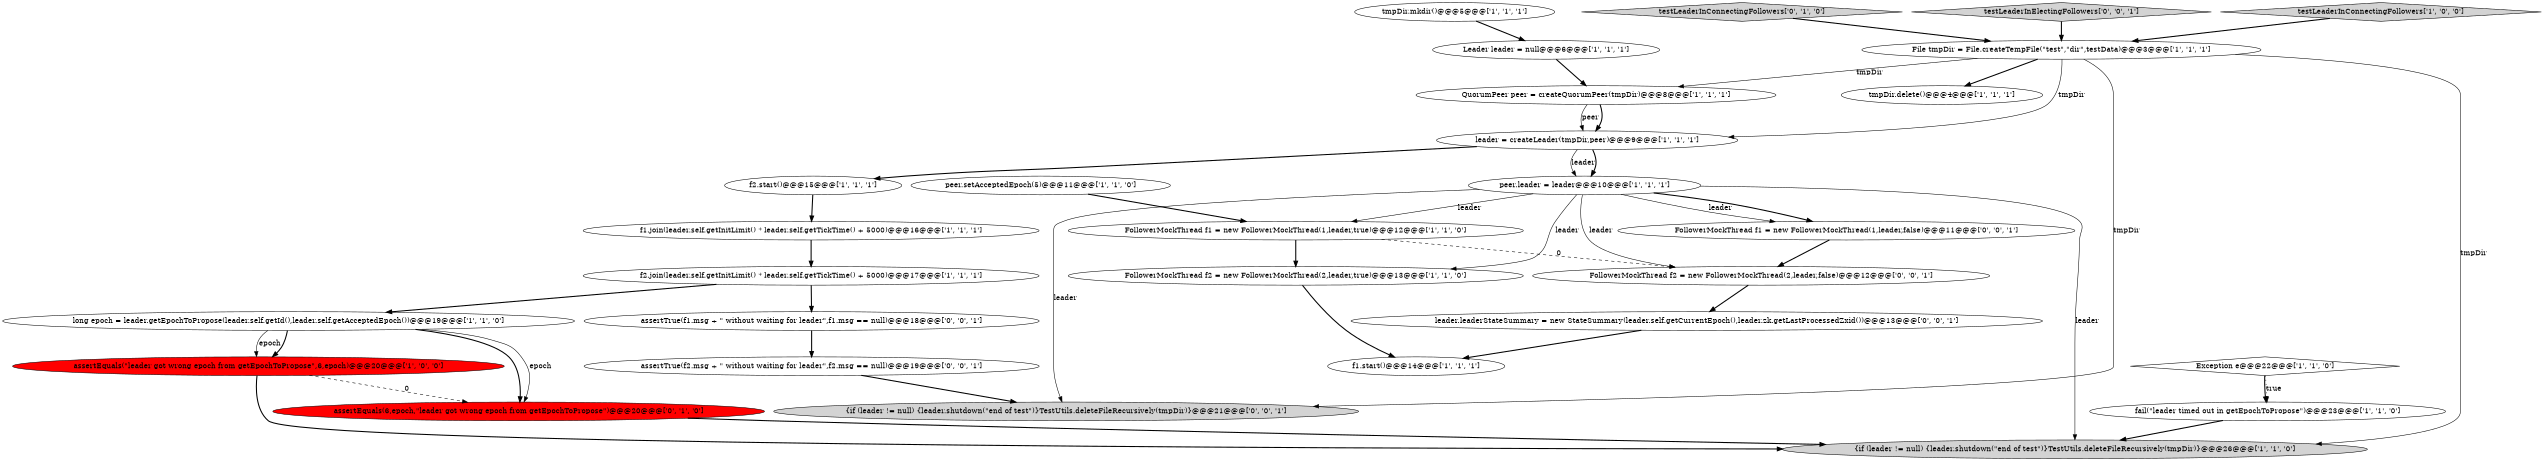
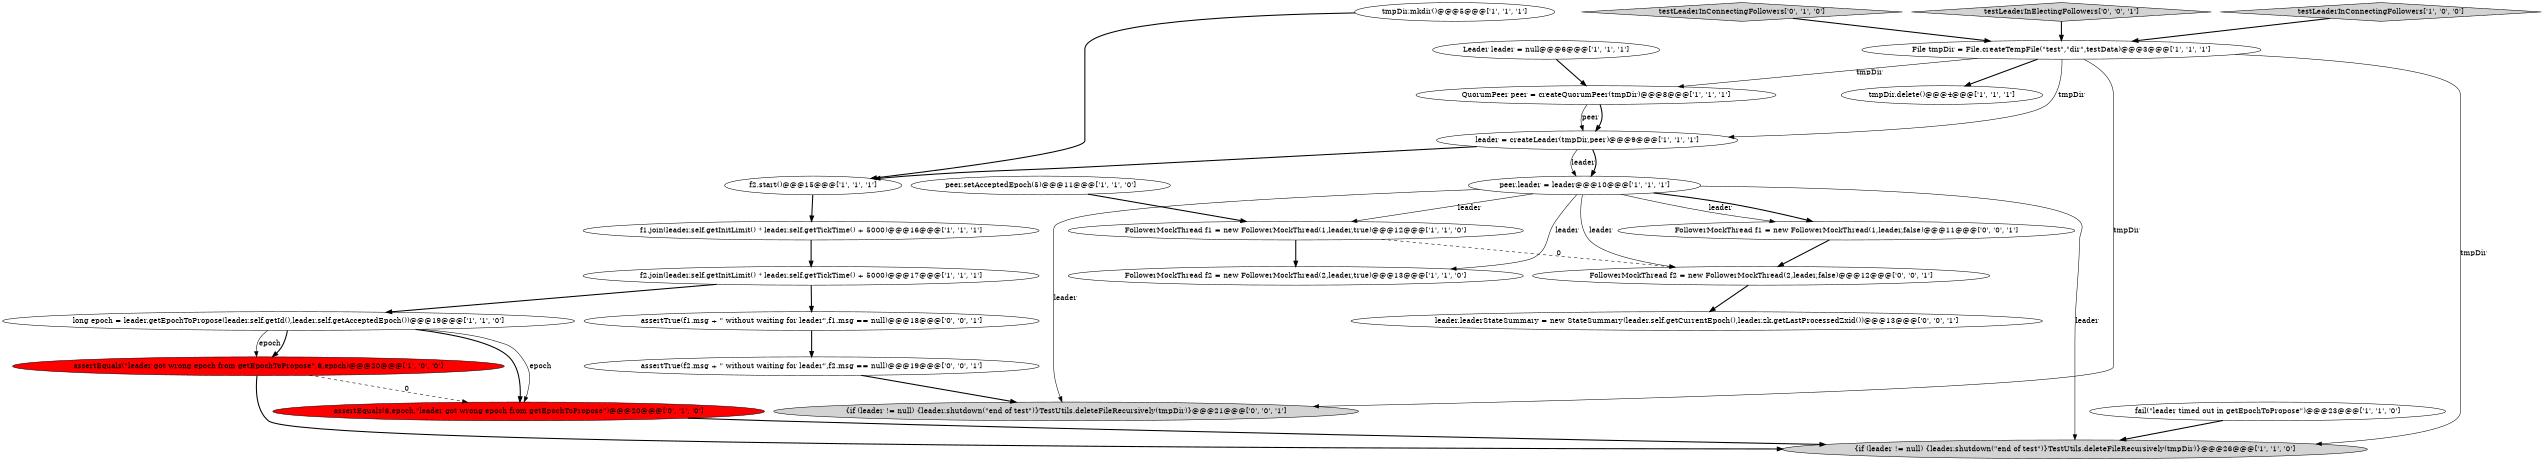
(1498, 30) -> (1085, 63)
(1416, 366) -> none
(2265, 366) -> none
